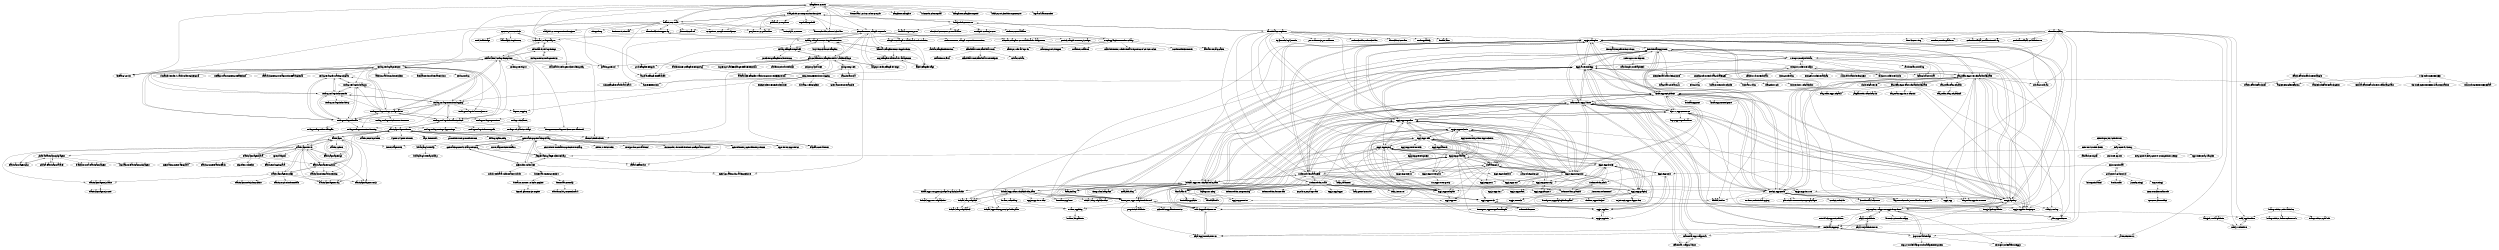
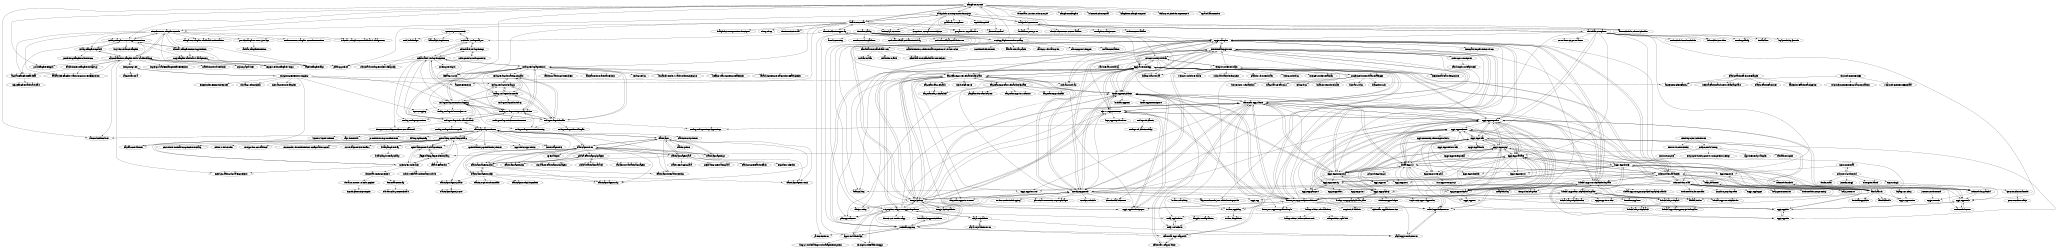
(1915, 54) -> none
